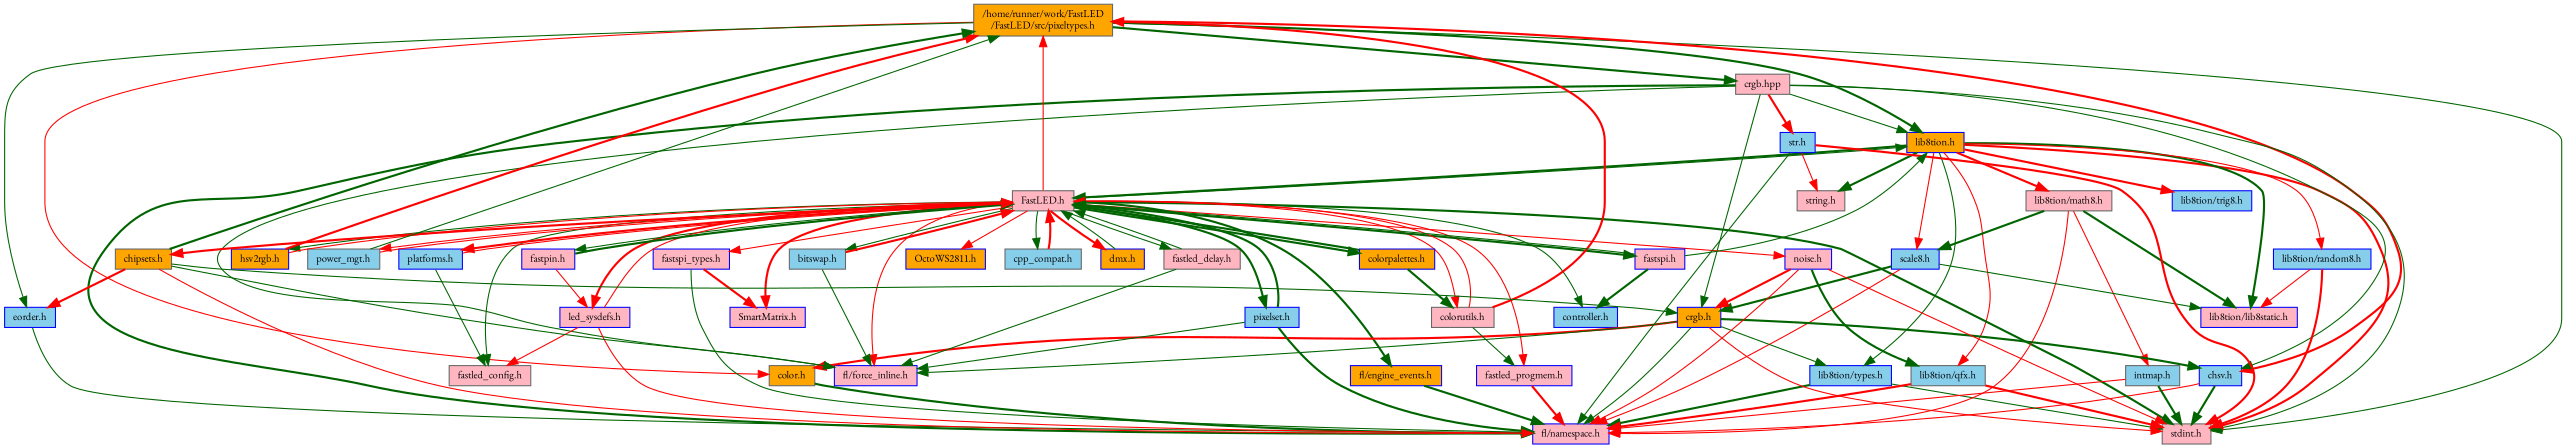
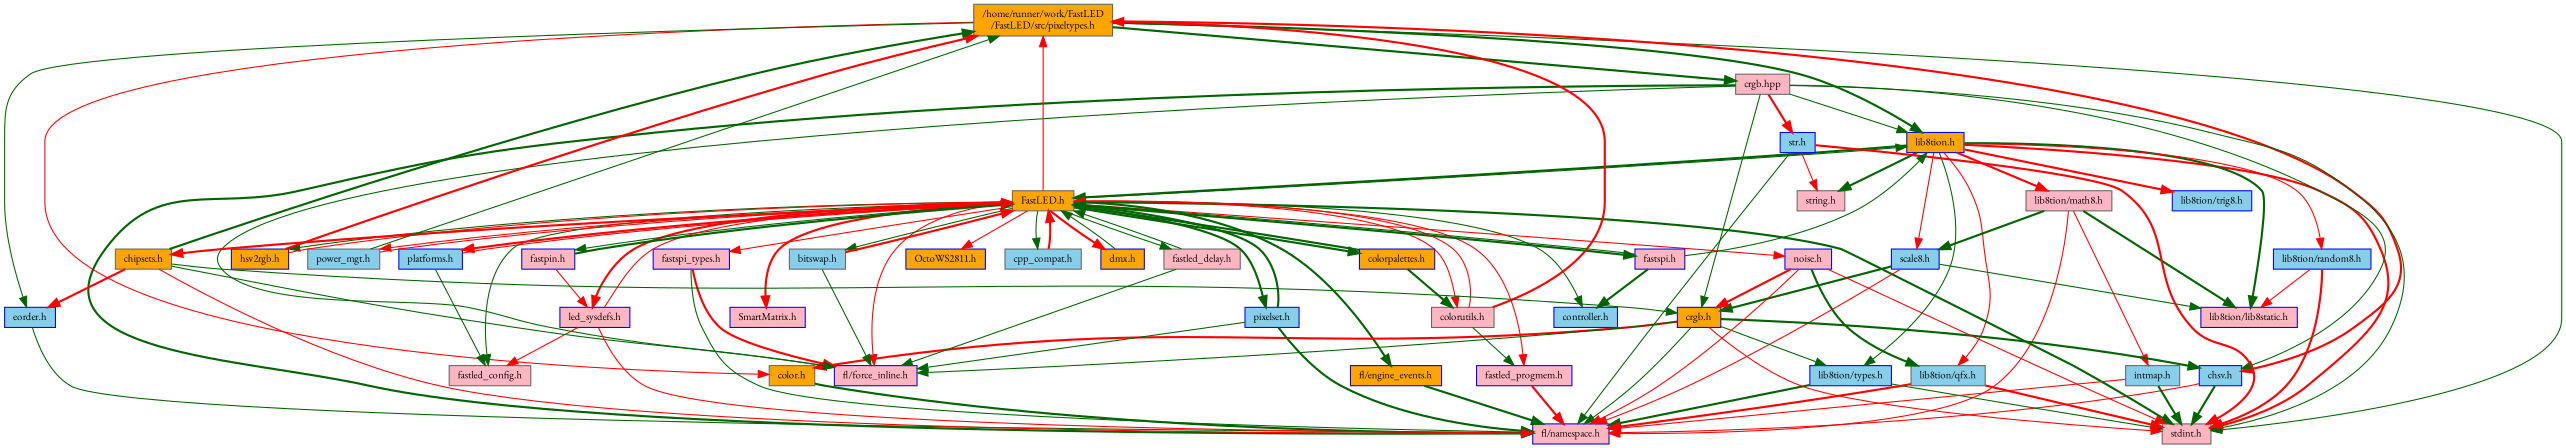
(1043, 201) -> (1043, 201)
(720, 281) -> (740, 339)
